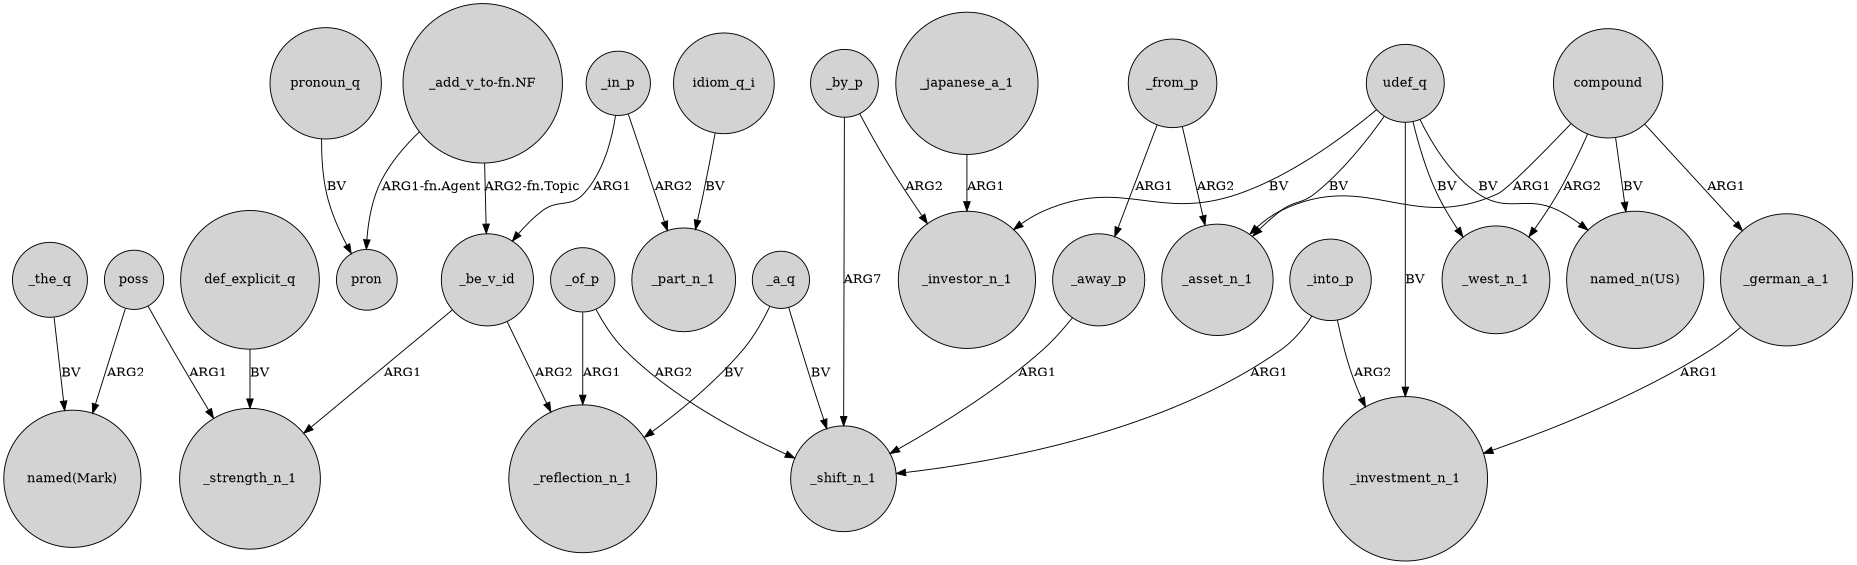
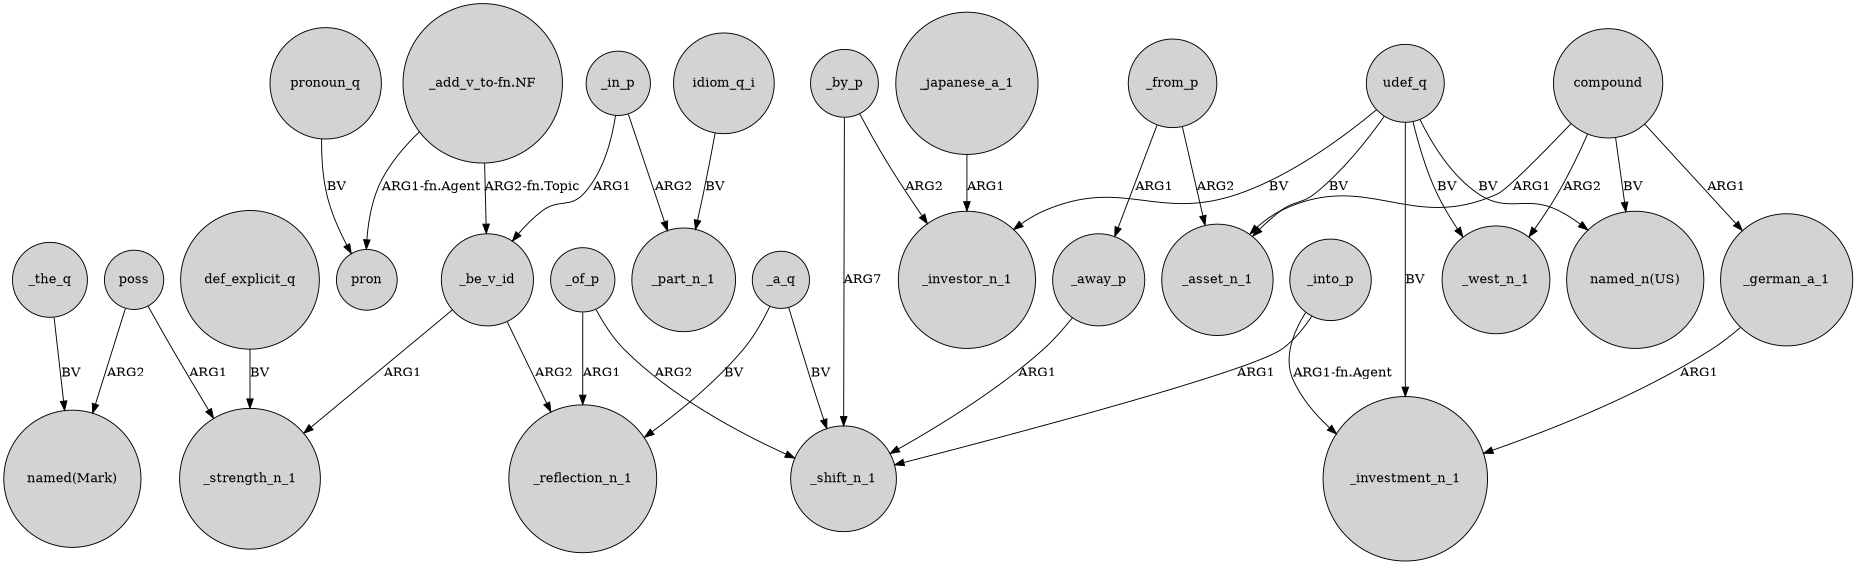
(1373, 373) -> (1343, 373)
